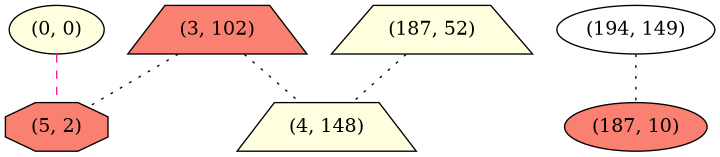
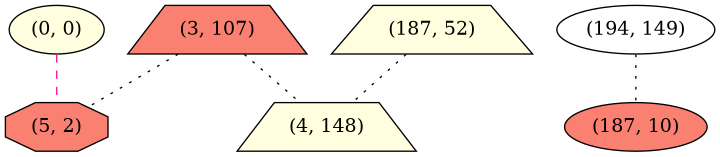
(217, 30) -> (217, 30)
